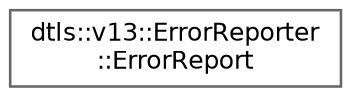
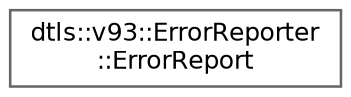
(176, 48) -> (176, 48)
